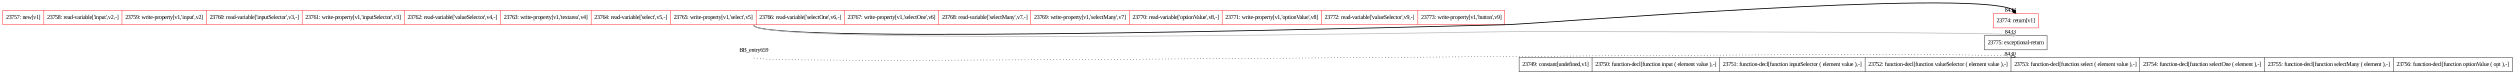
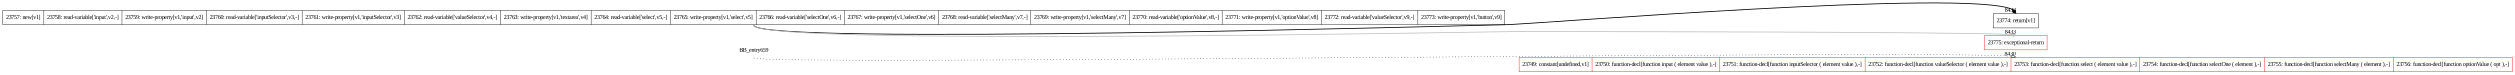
(754, 18) -> (754, 18)
(2016, 21) -> (2016, 21)
(2016, 43) -> (2016, 43)
(2016, 65) -> (2016, 65)
